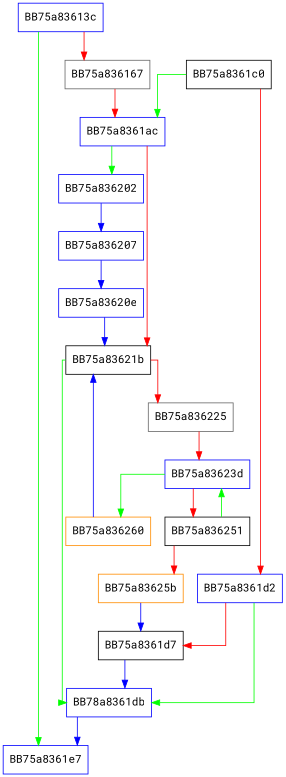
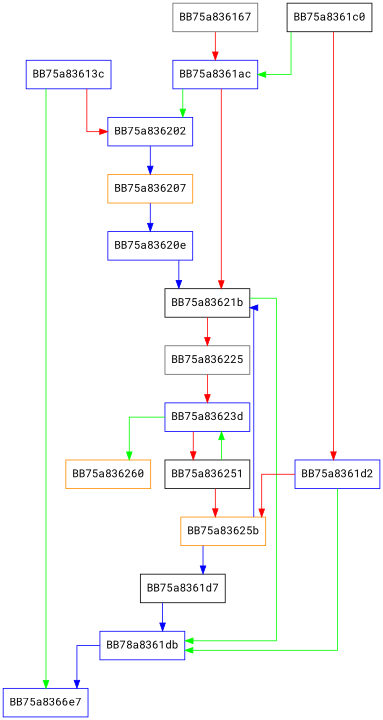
(84, 42) -> (87, 117)
(101, 246) -> (150, 189)
(93, 450) -> (254, 412)
(226, 641) -> (262, 475)
(46, 760) -> (46, 703)
